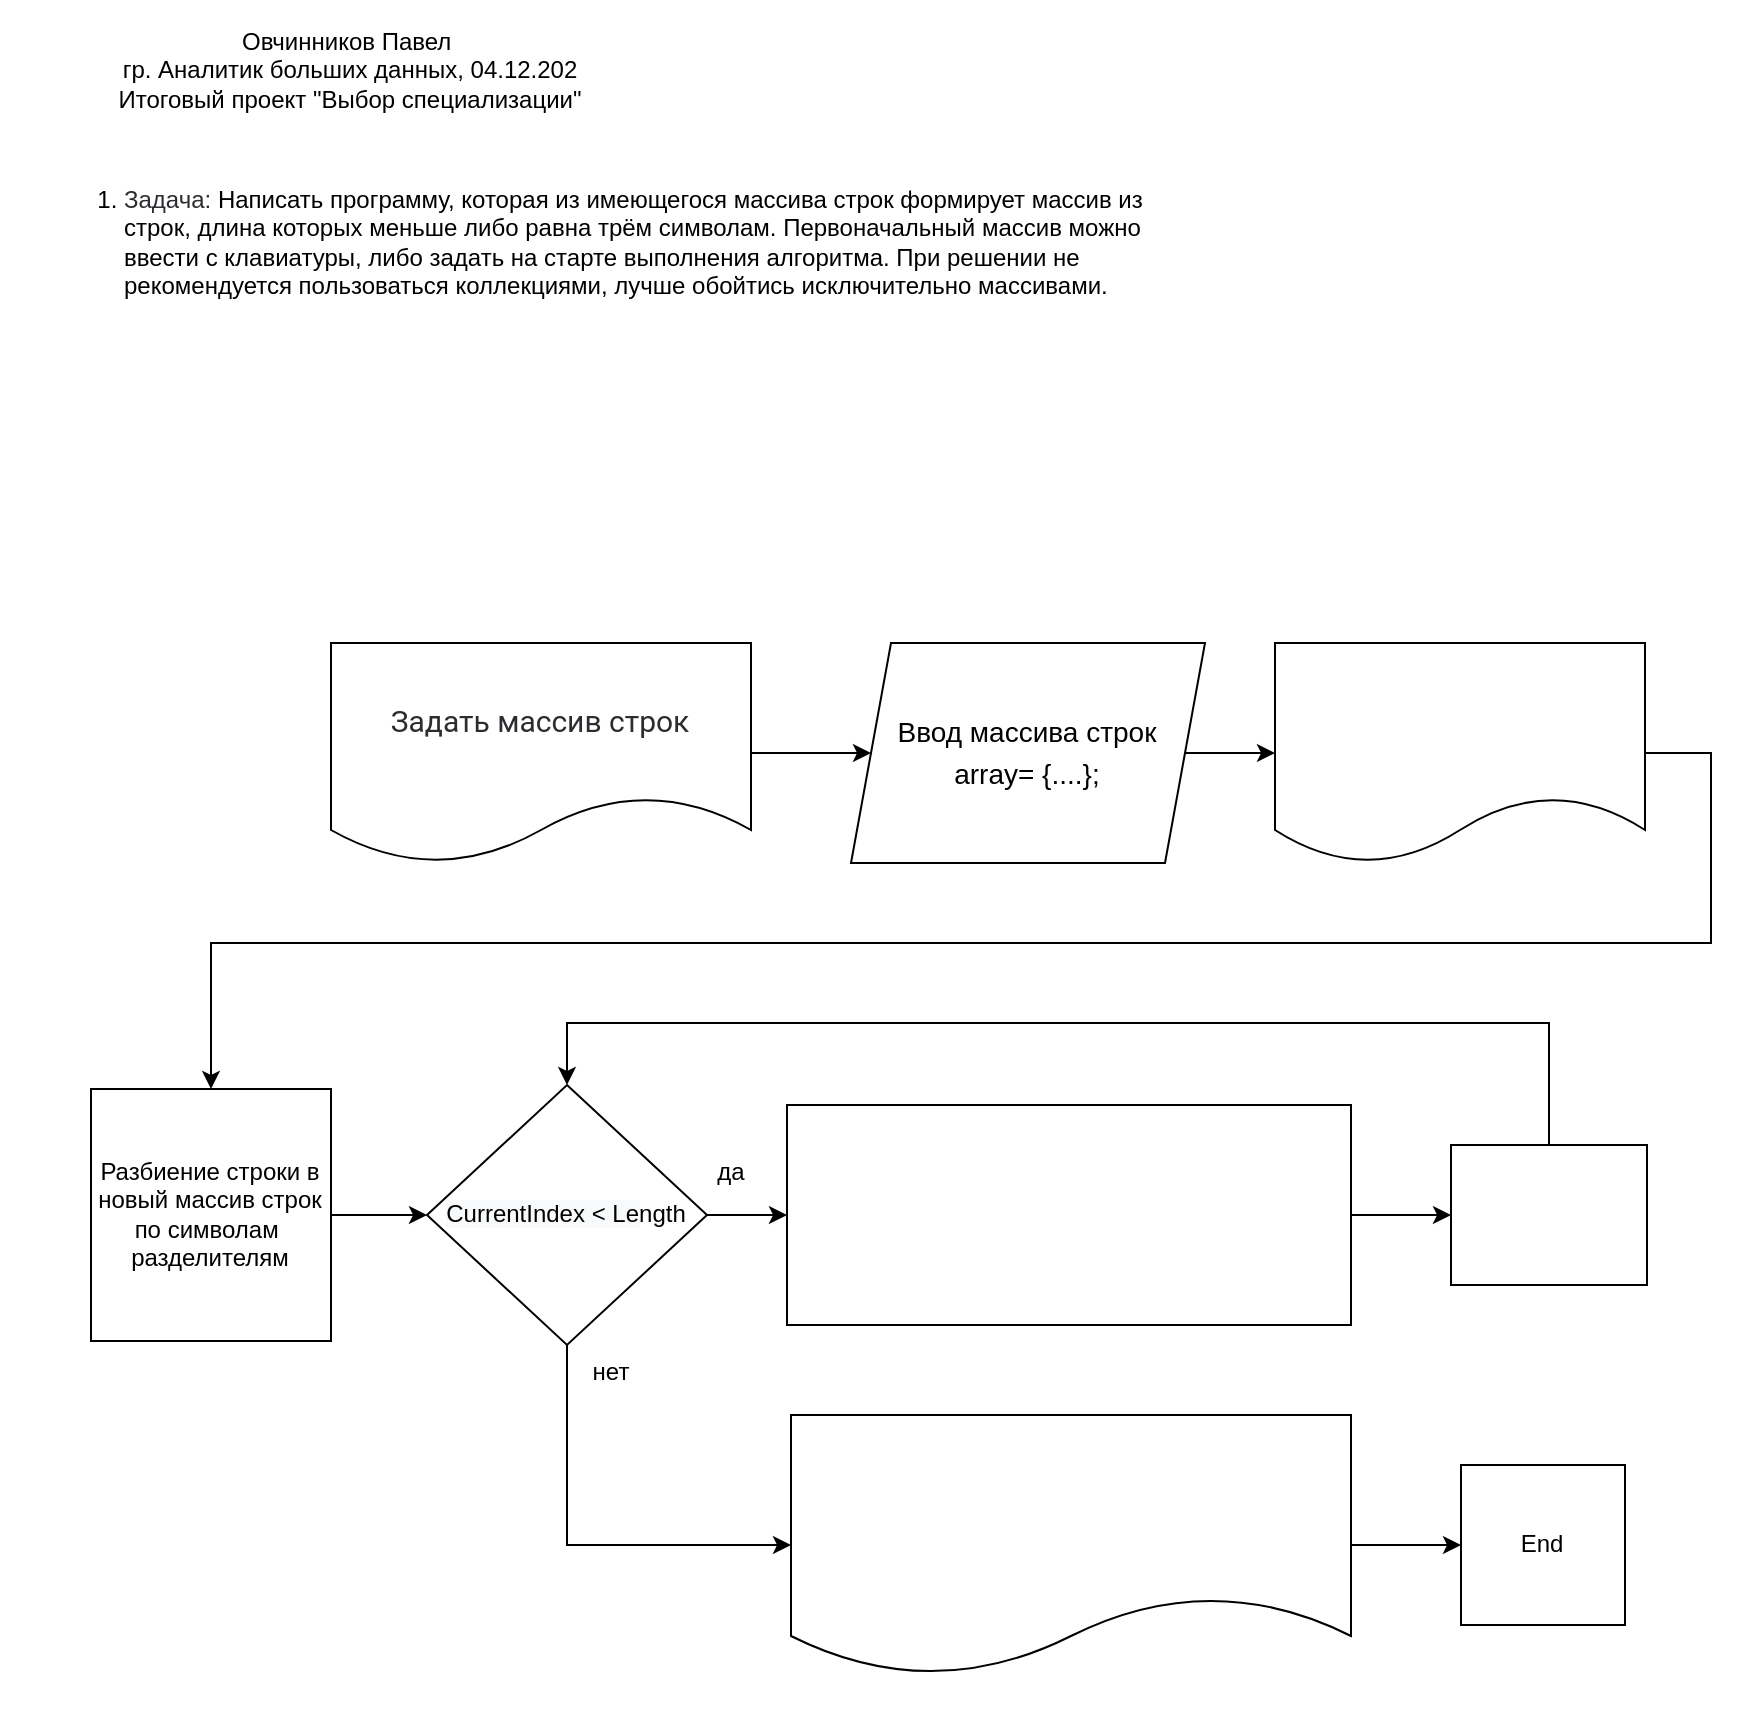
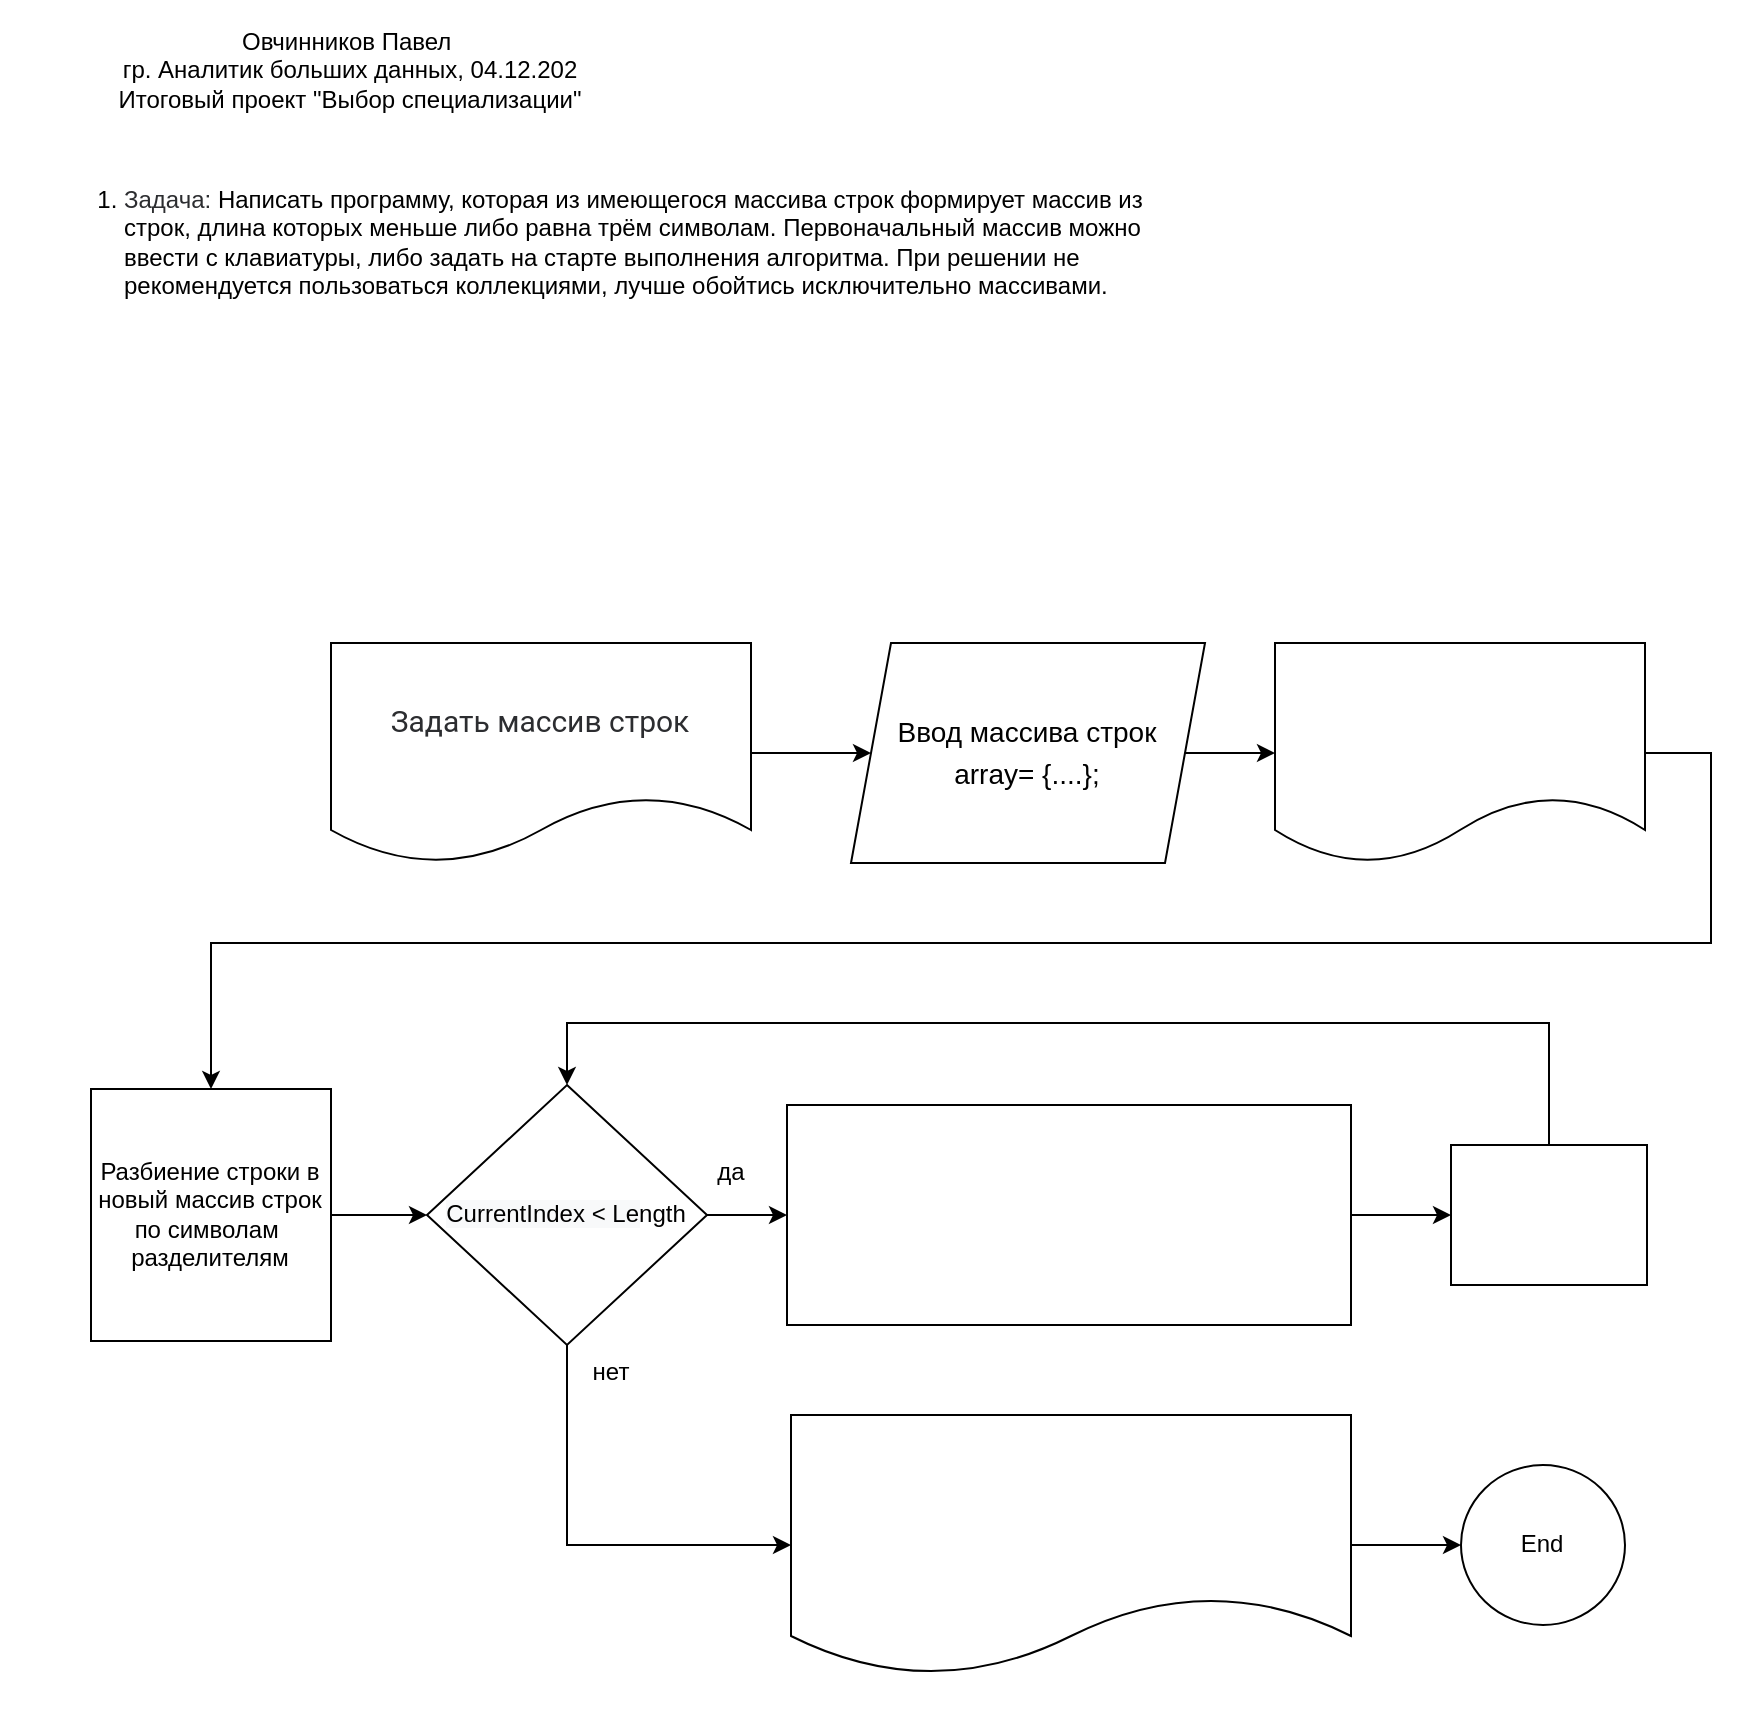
(1543, 1545) -> (1543, 1545)
